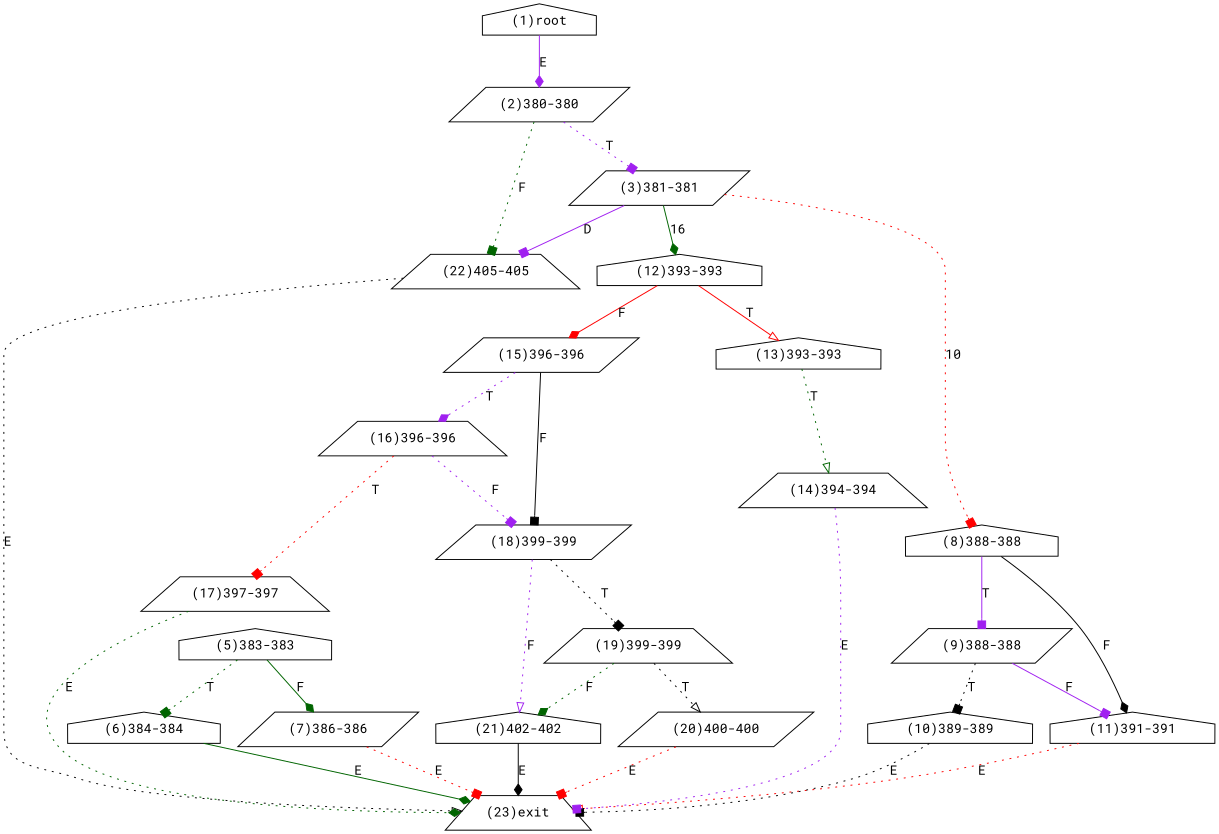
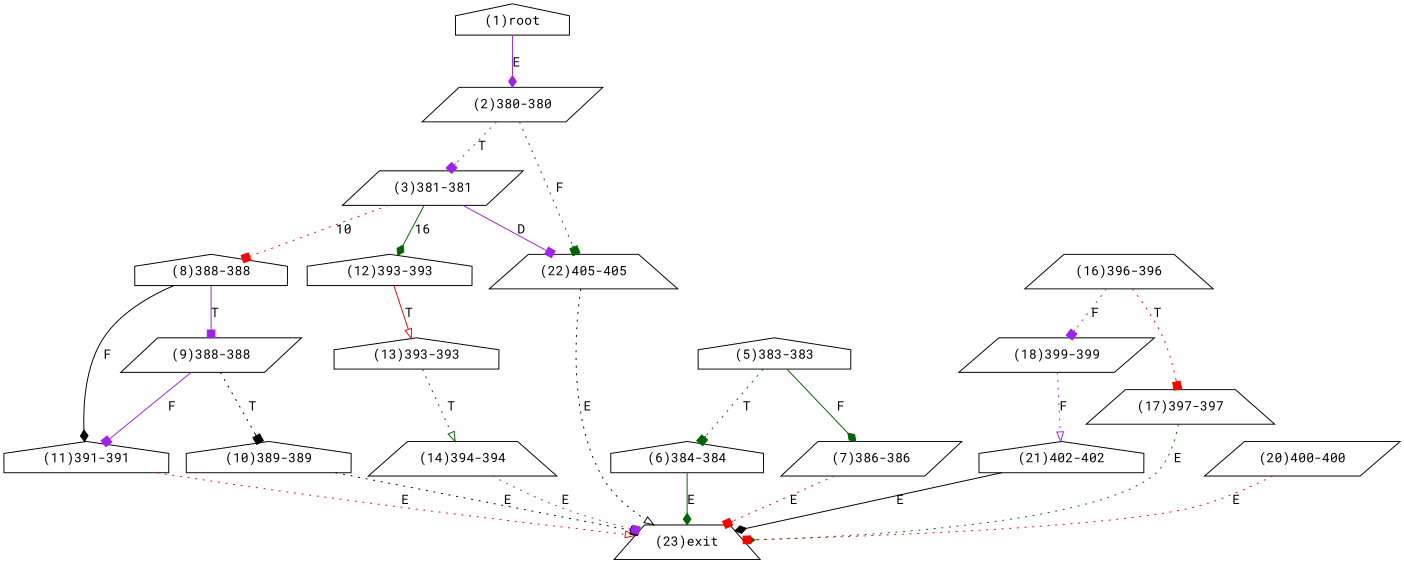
(541, 355) -> none
(638, 646) -> none
